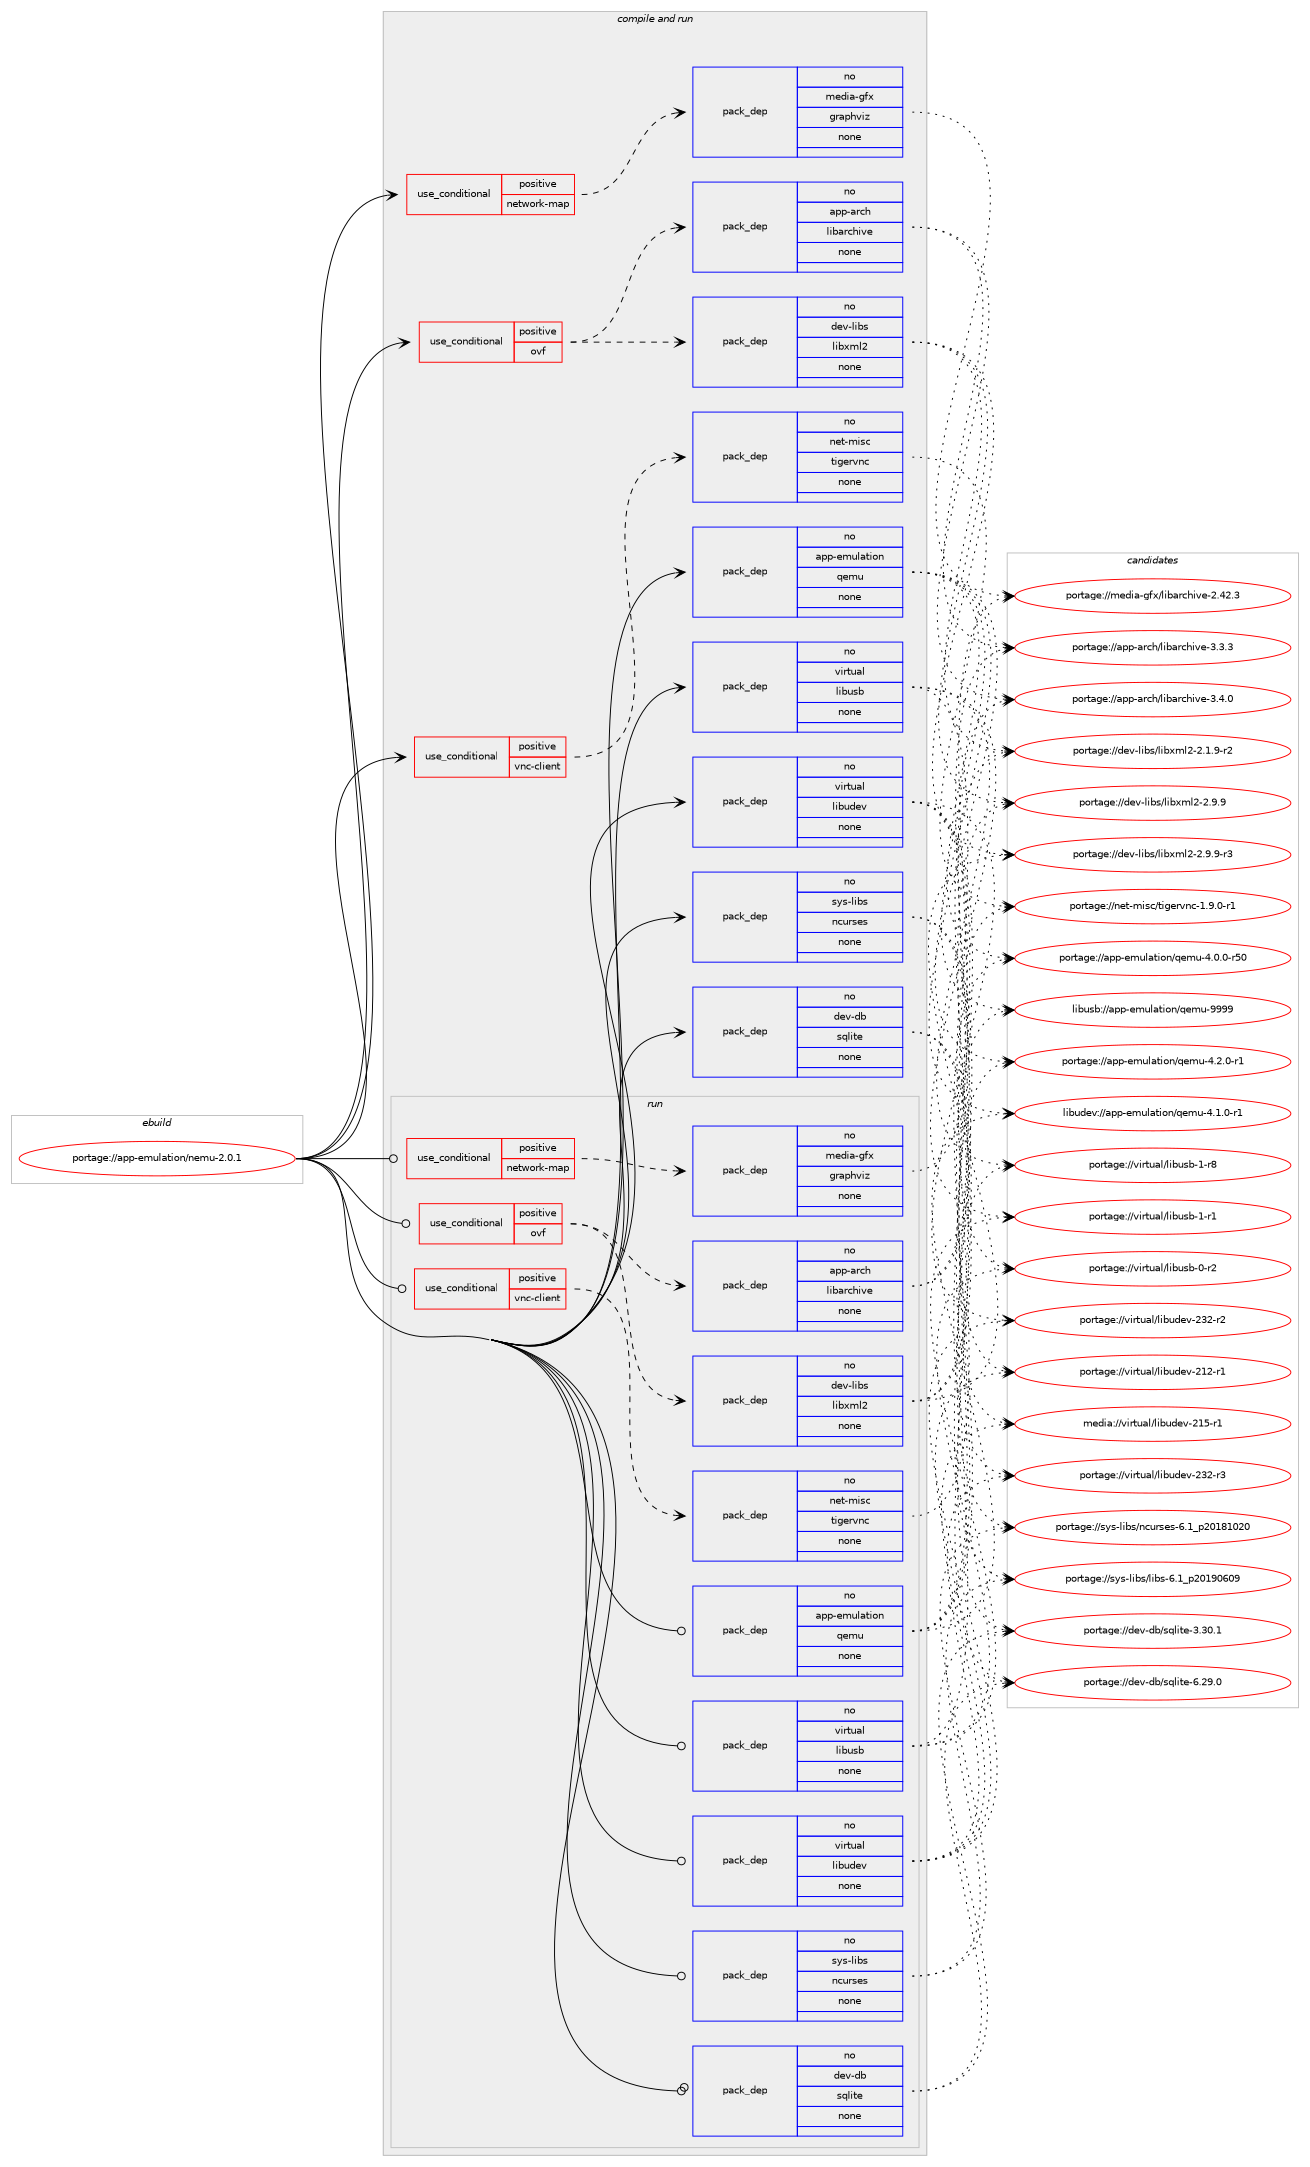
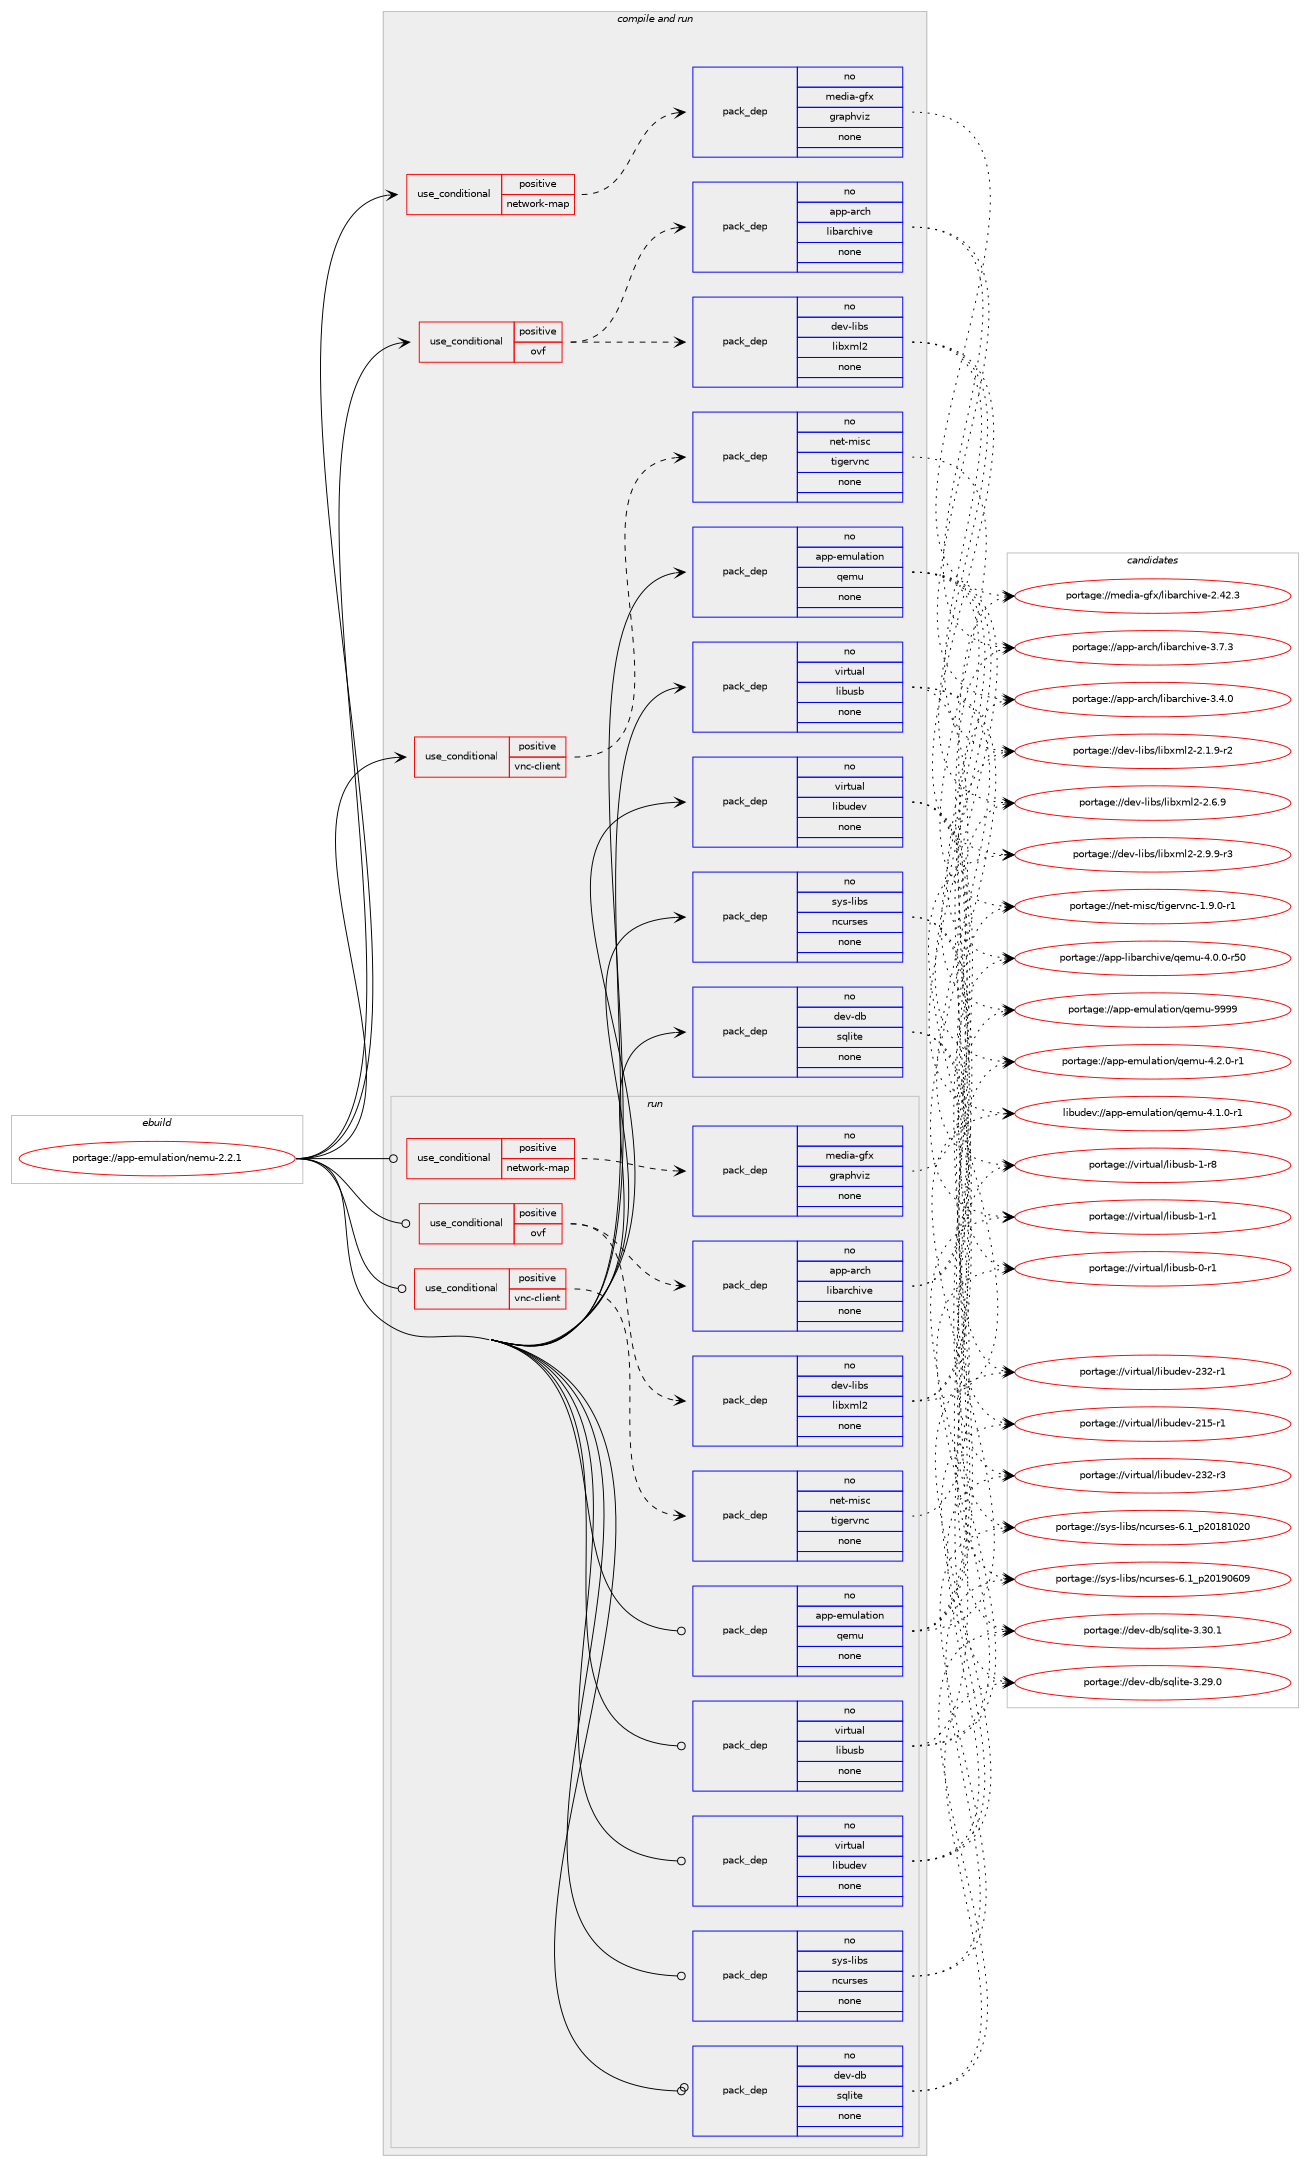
(1153, 648) -> (1153, 648)
(1153, 803) -> (1153, 803)
(1153, 958) -> (1153, 958)
(1153, 1010) -> (1153, 1010)
(157, 1159) -> (157, 1159)
(1153, 1269) -> (1153, 1269)
(1153, 1321) -> none
(1153, 1372) -> (1153, 1372)
(1153, 1424) -> (1153, 1424)
(1153, 1579) -> (1153, 1579)
(1153, 1683) -> (1153, 1683)
